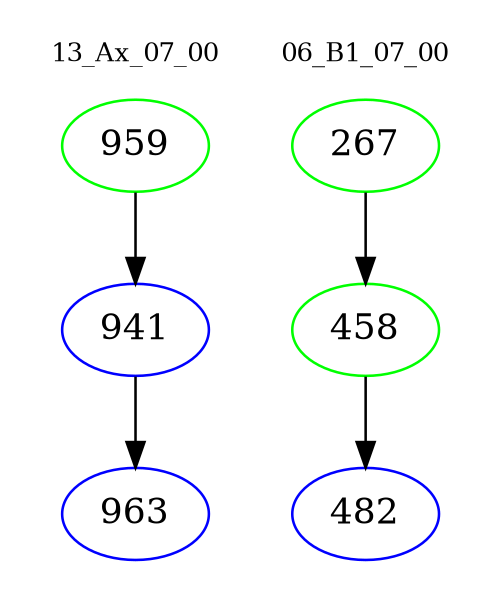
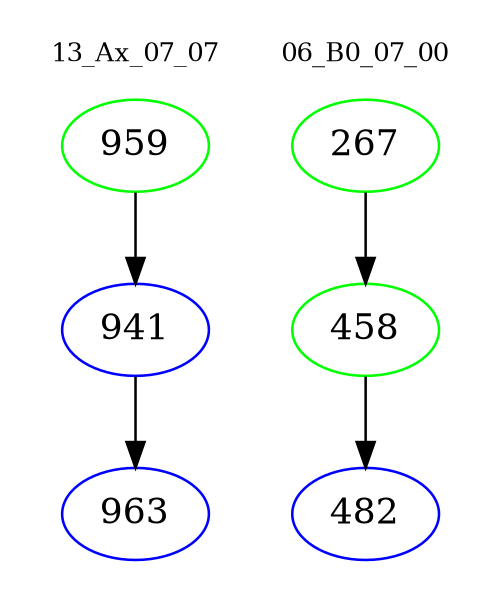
(136, 55) -> (136, 55)
(366, 55) -> (366, 55)
